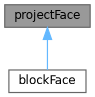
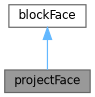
(47, 55) -> (47, 55)
